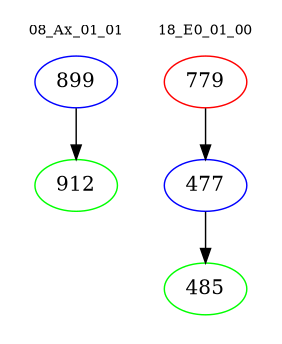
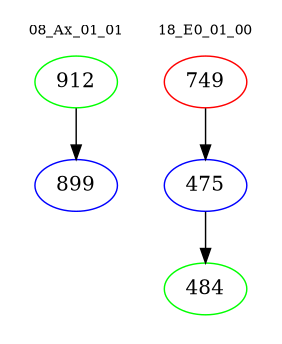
(206, 82) -> (206, 82)
(76, 127) -> (76, 127)
(206, 185) -> (206, 185)
(206, 289) -> (206, 289)
